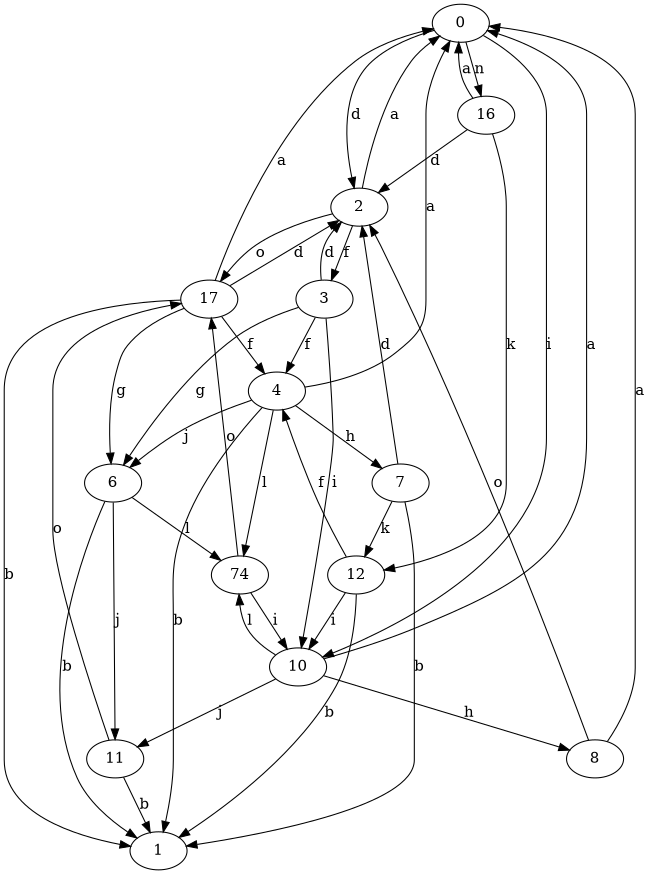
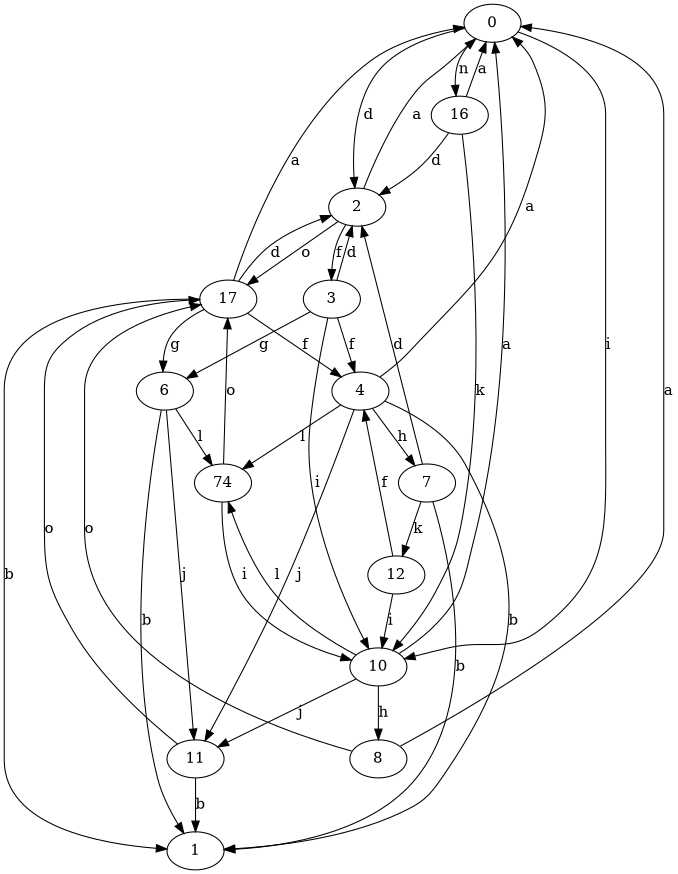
(506, 384) -> (475, 397)
(192, 425) -> (289, 574)
(488, 485) -> (92, 572)
(303, 733) -> none
